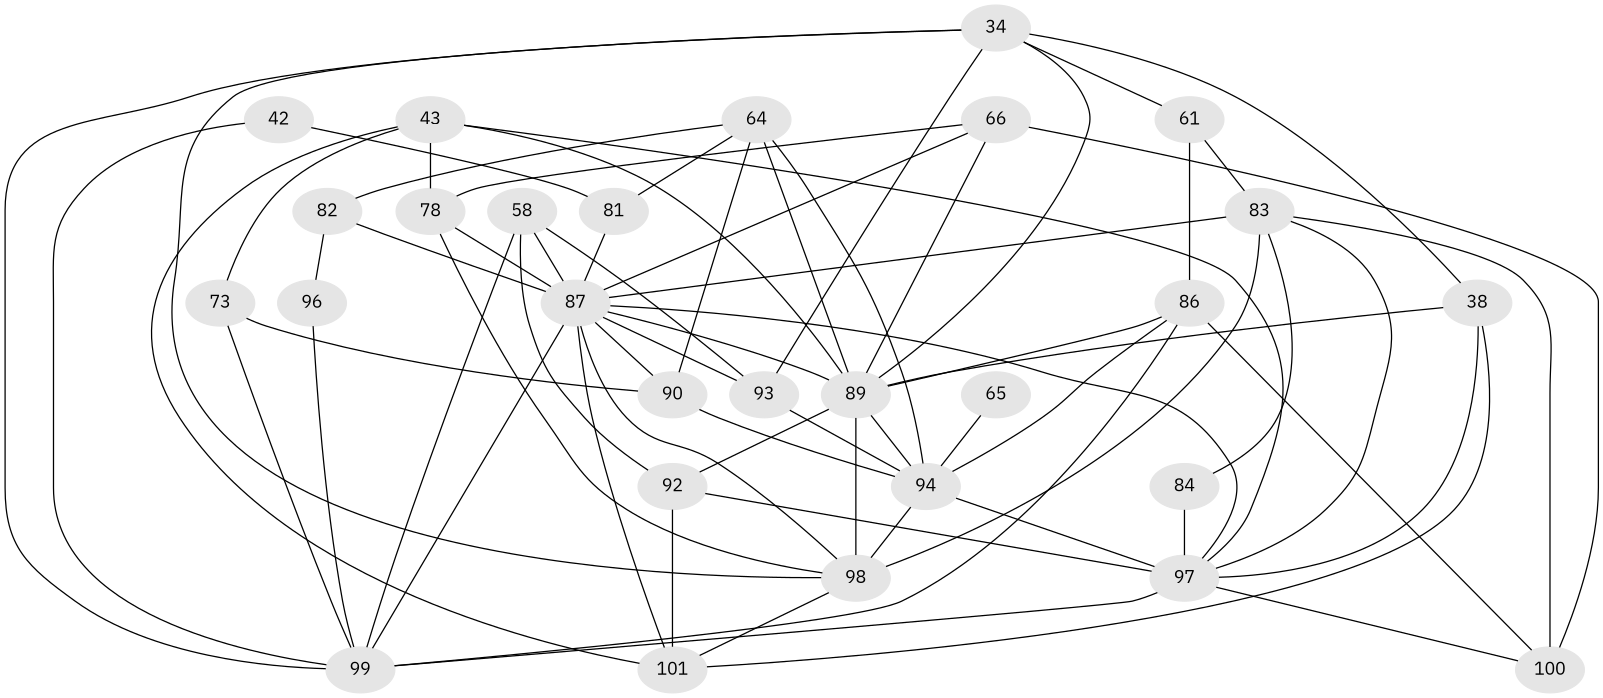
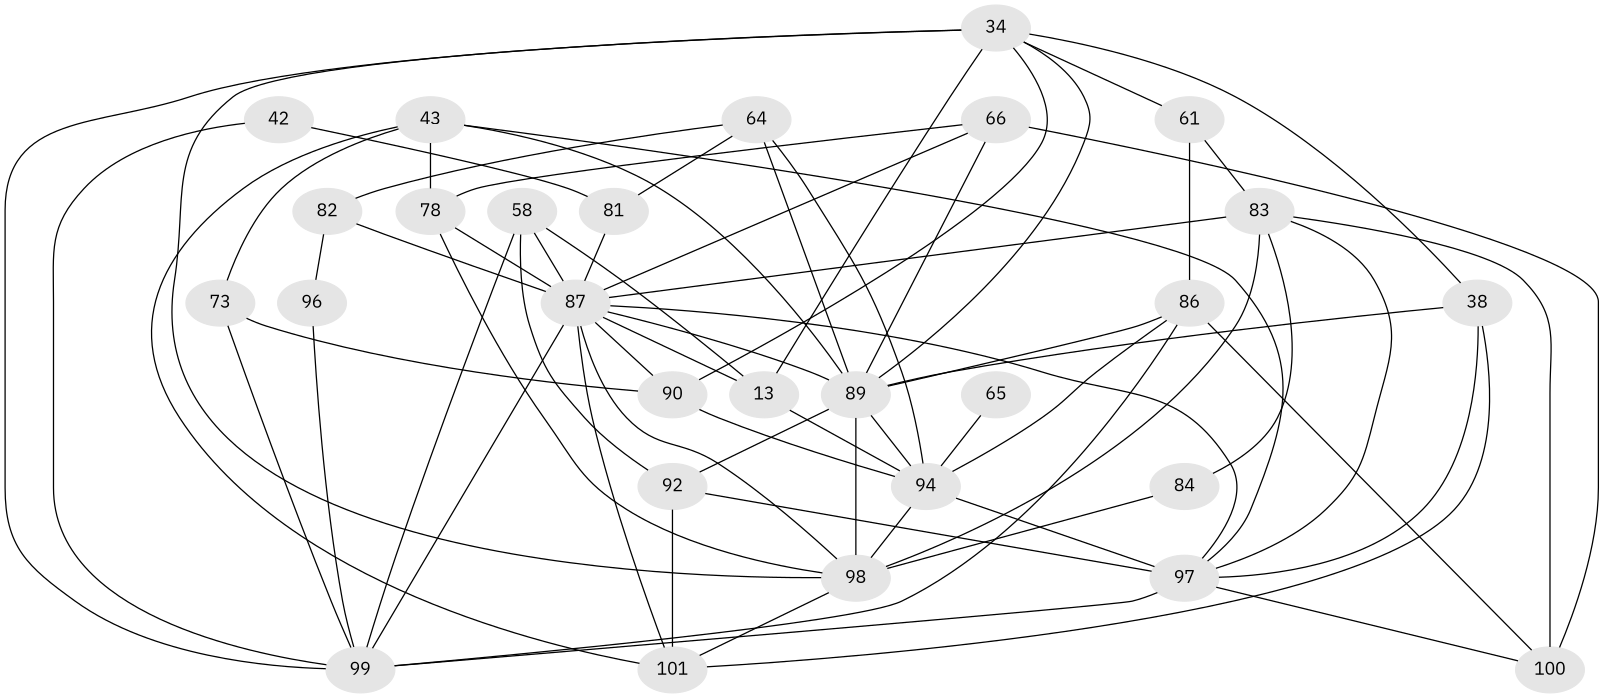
(714, 257) -> (957, 224)
(764, 395) -> (764, 395)
(1184, 532) -> (1020, 532)
